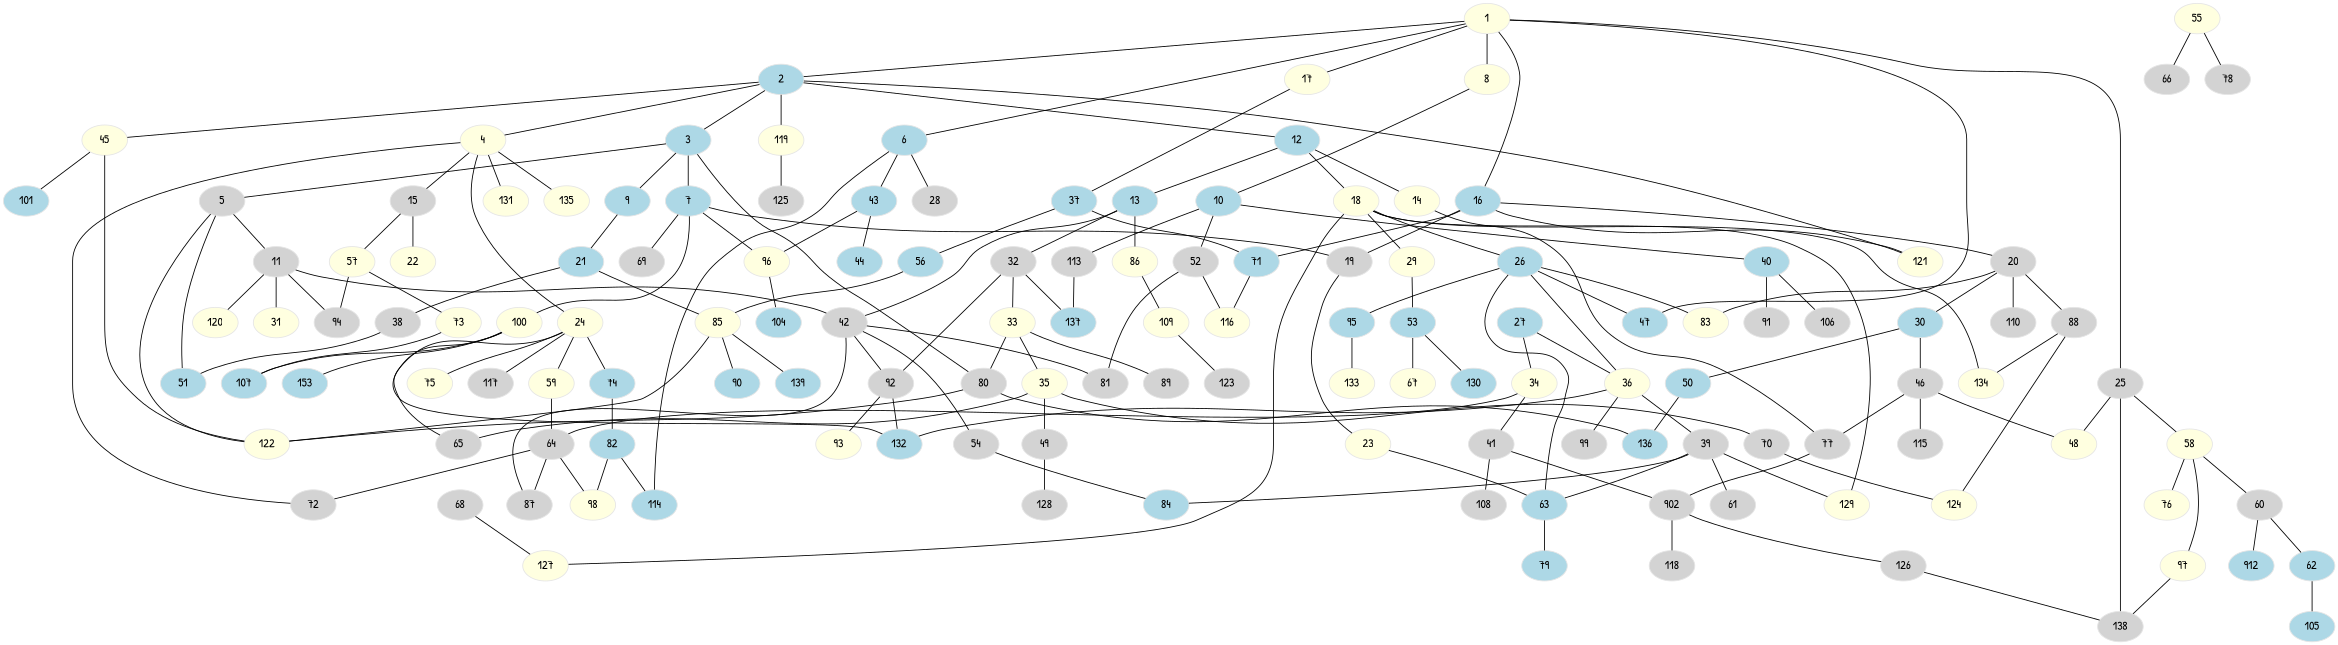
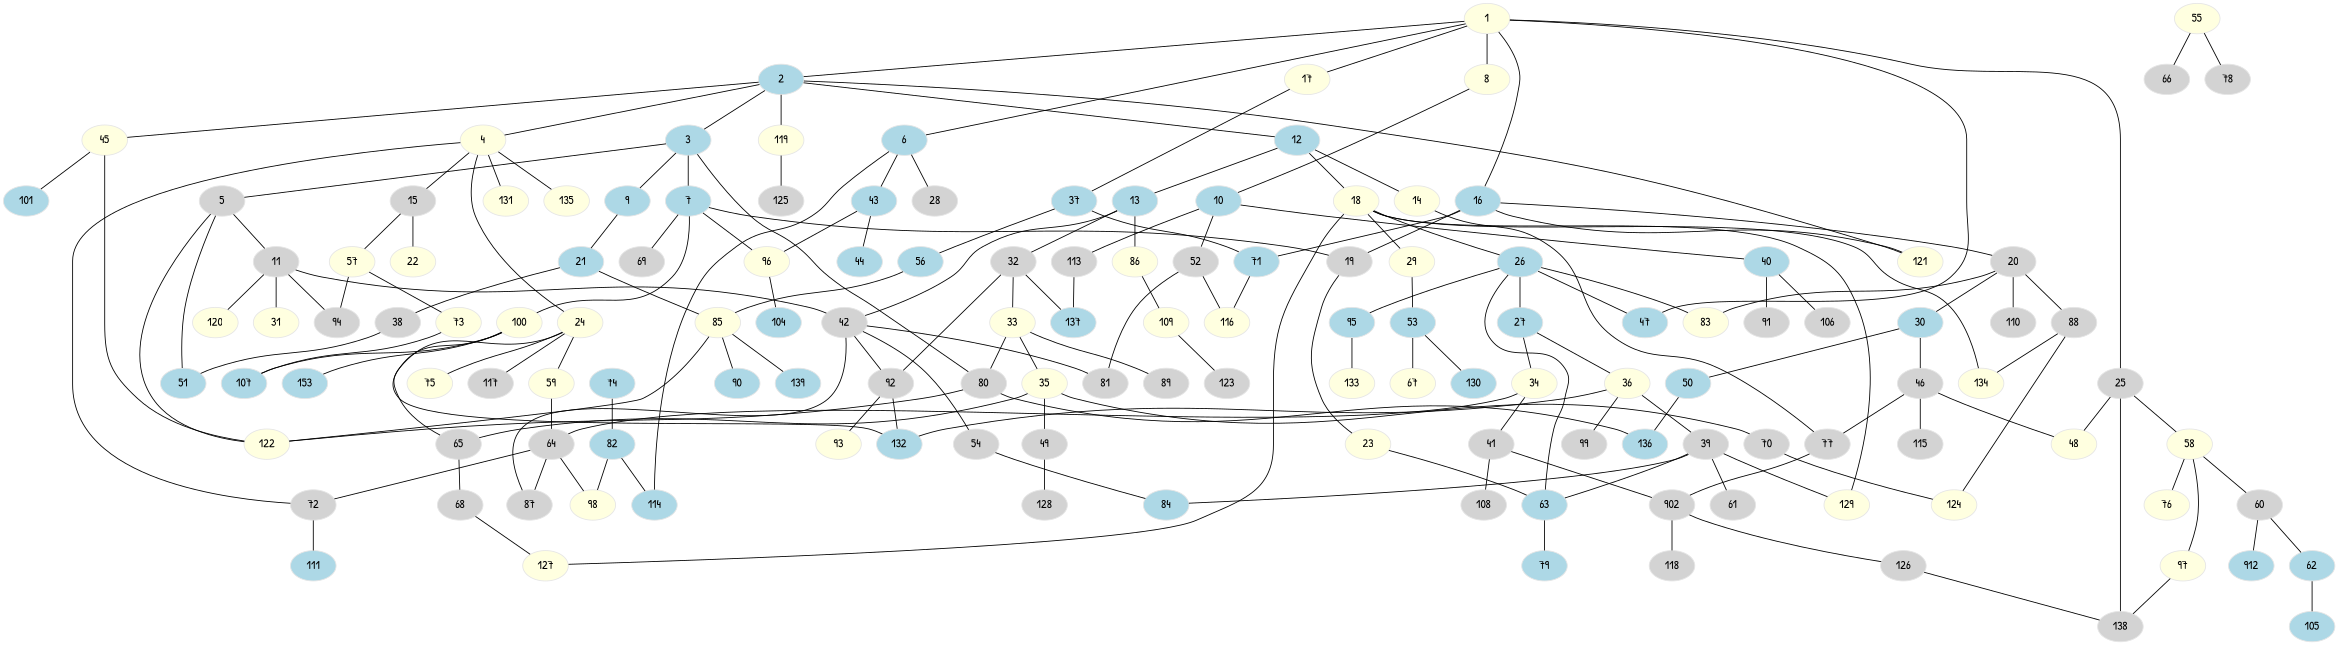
(1573, 323) -> (1520, 292)
(596, 353) -> none
none -> (459, 475)
none -> (313, 566)
